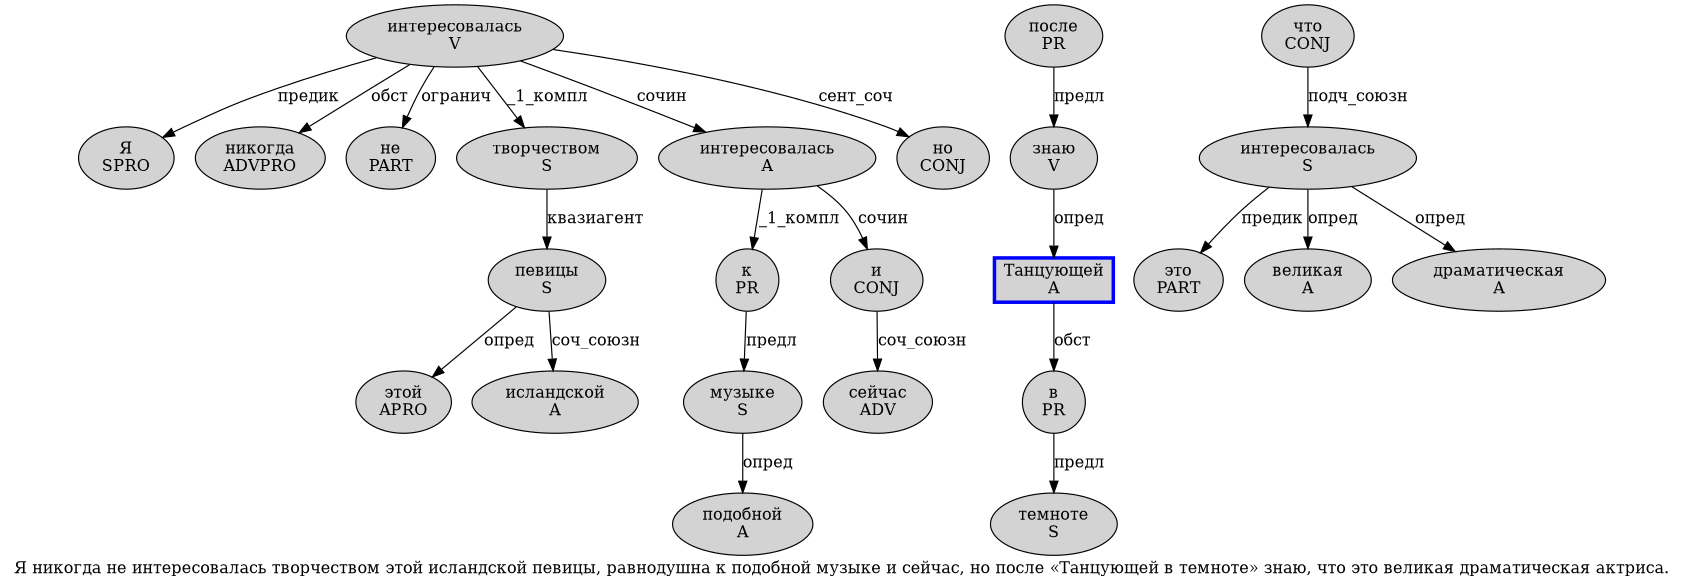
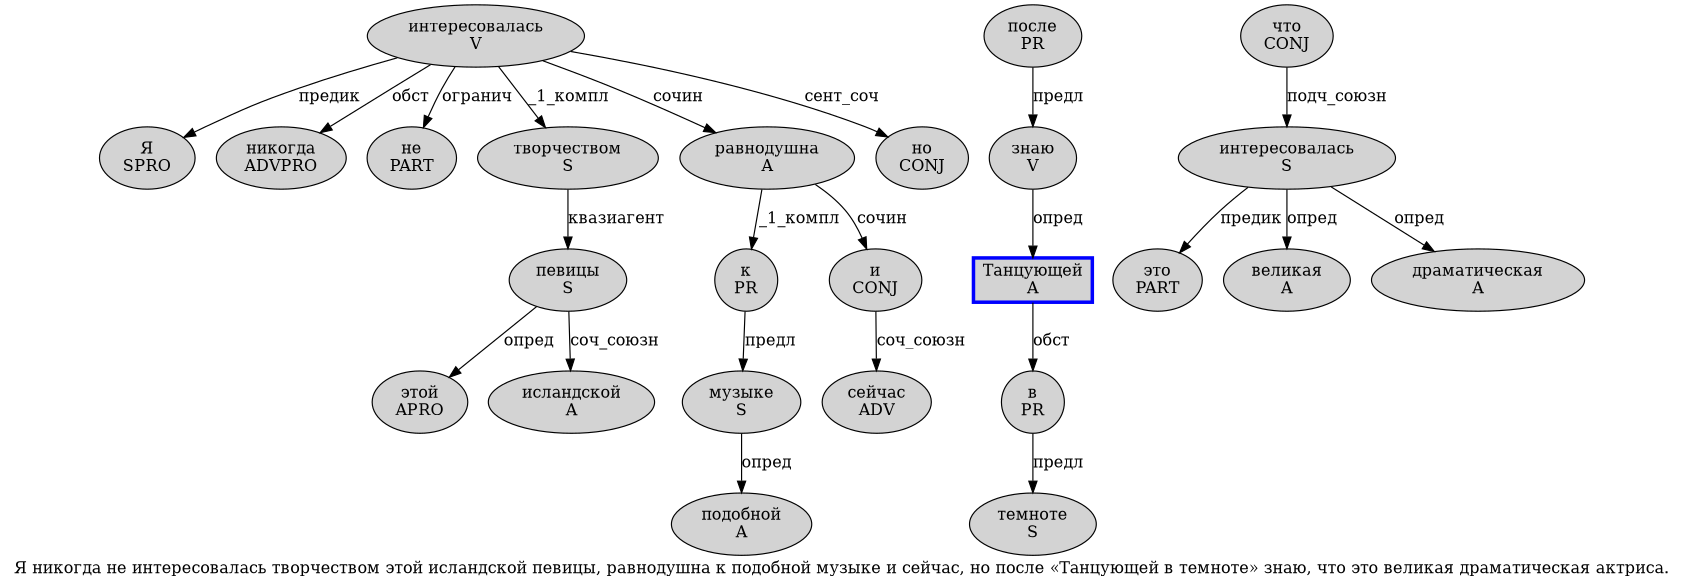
(767, 158) -> (767, 158)
